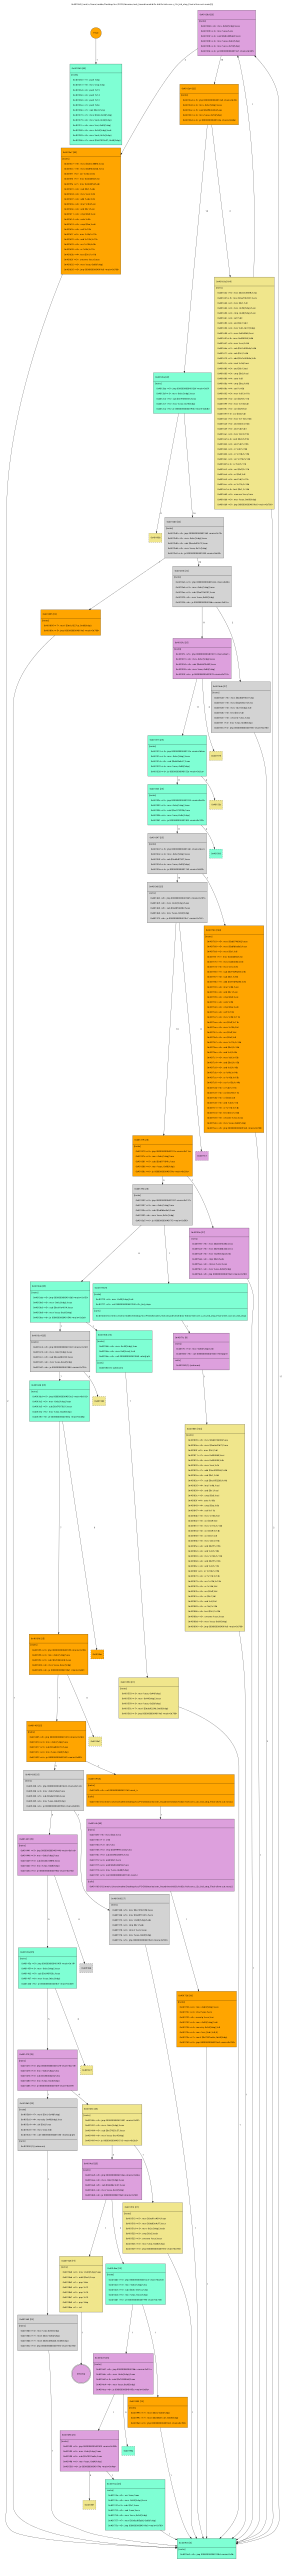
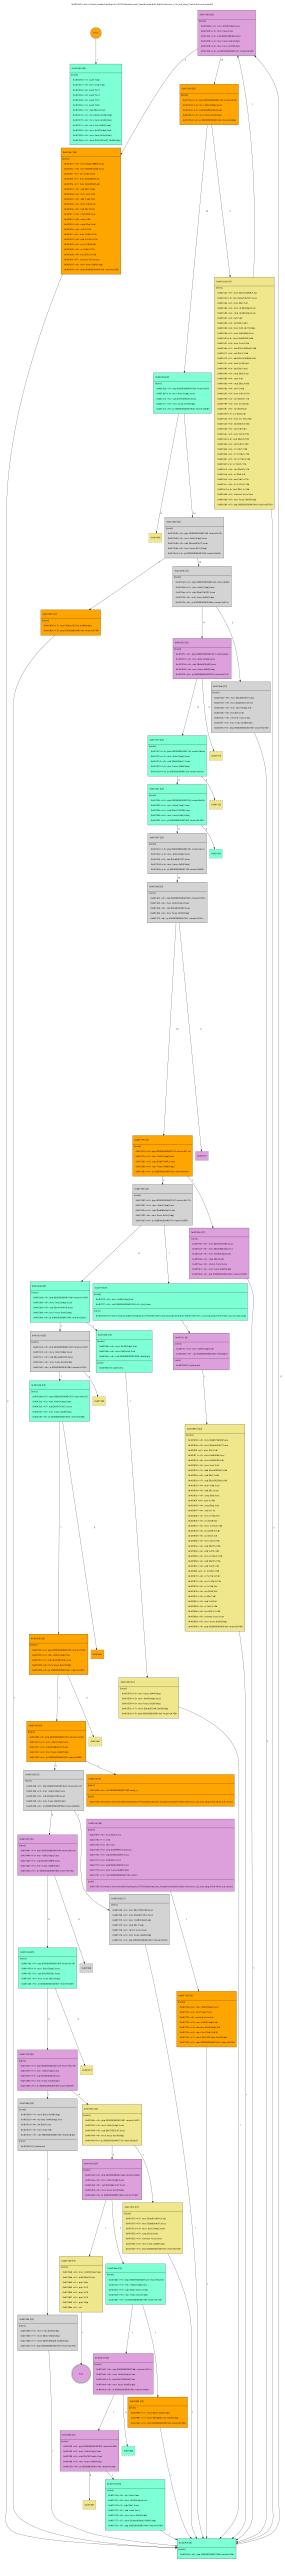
(234, 1029) -> none
(160, 1812) -> none
(81, 2374) -> (81, 2374)
